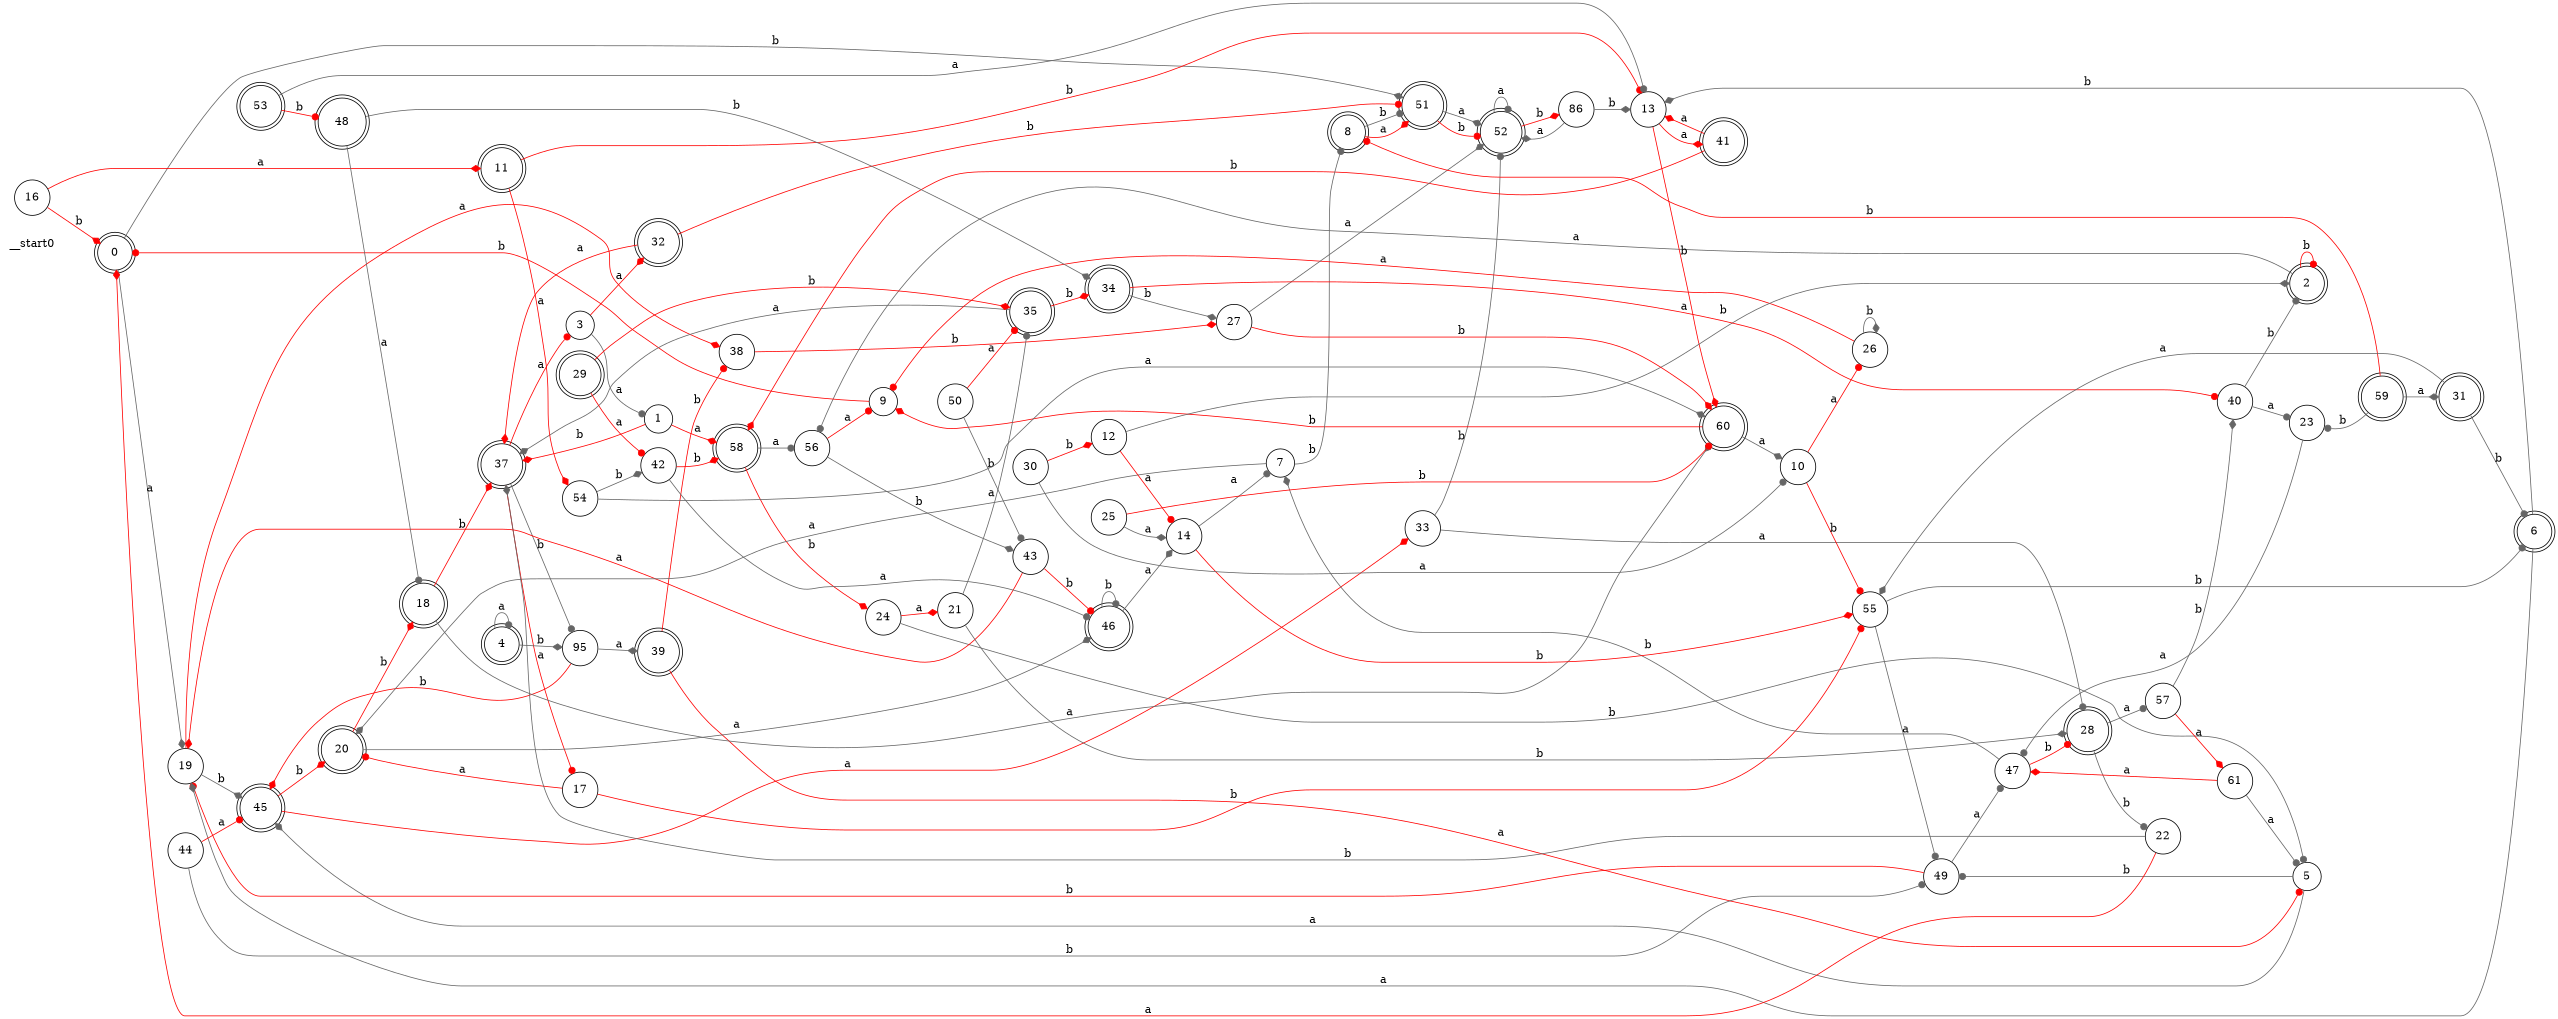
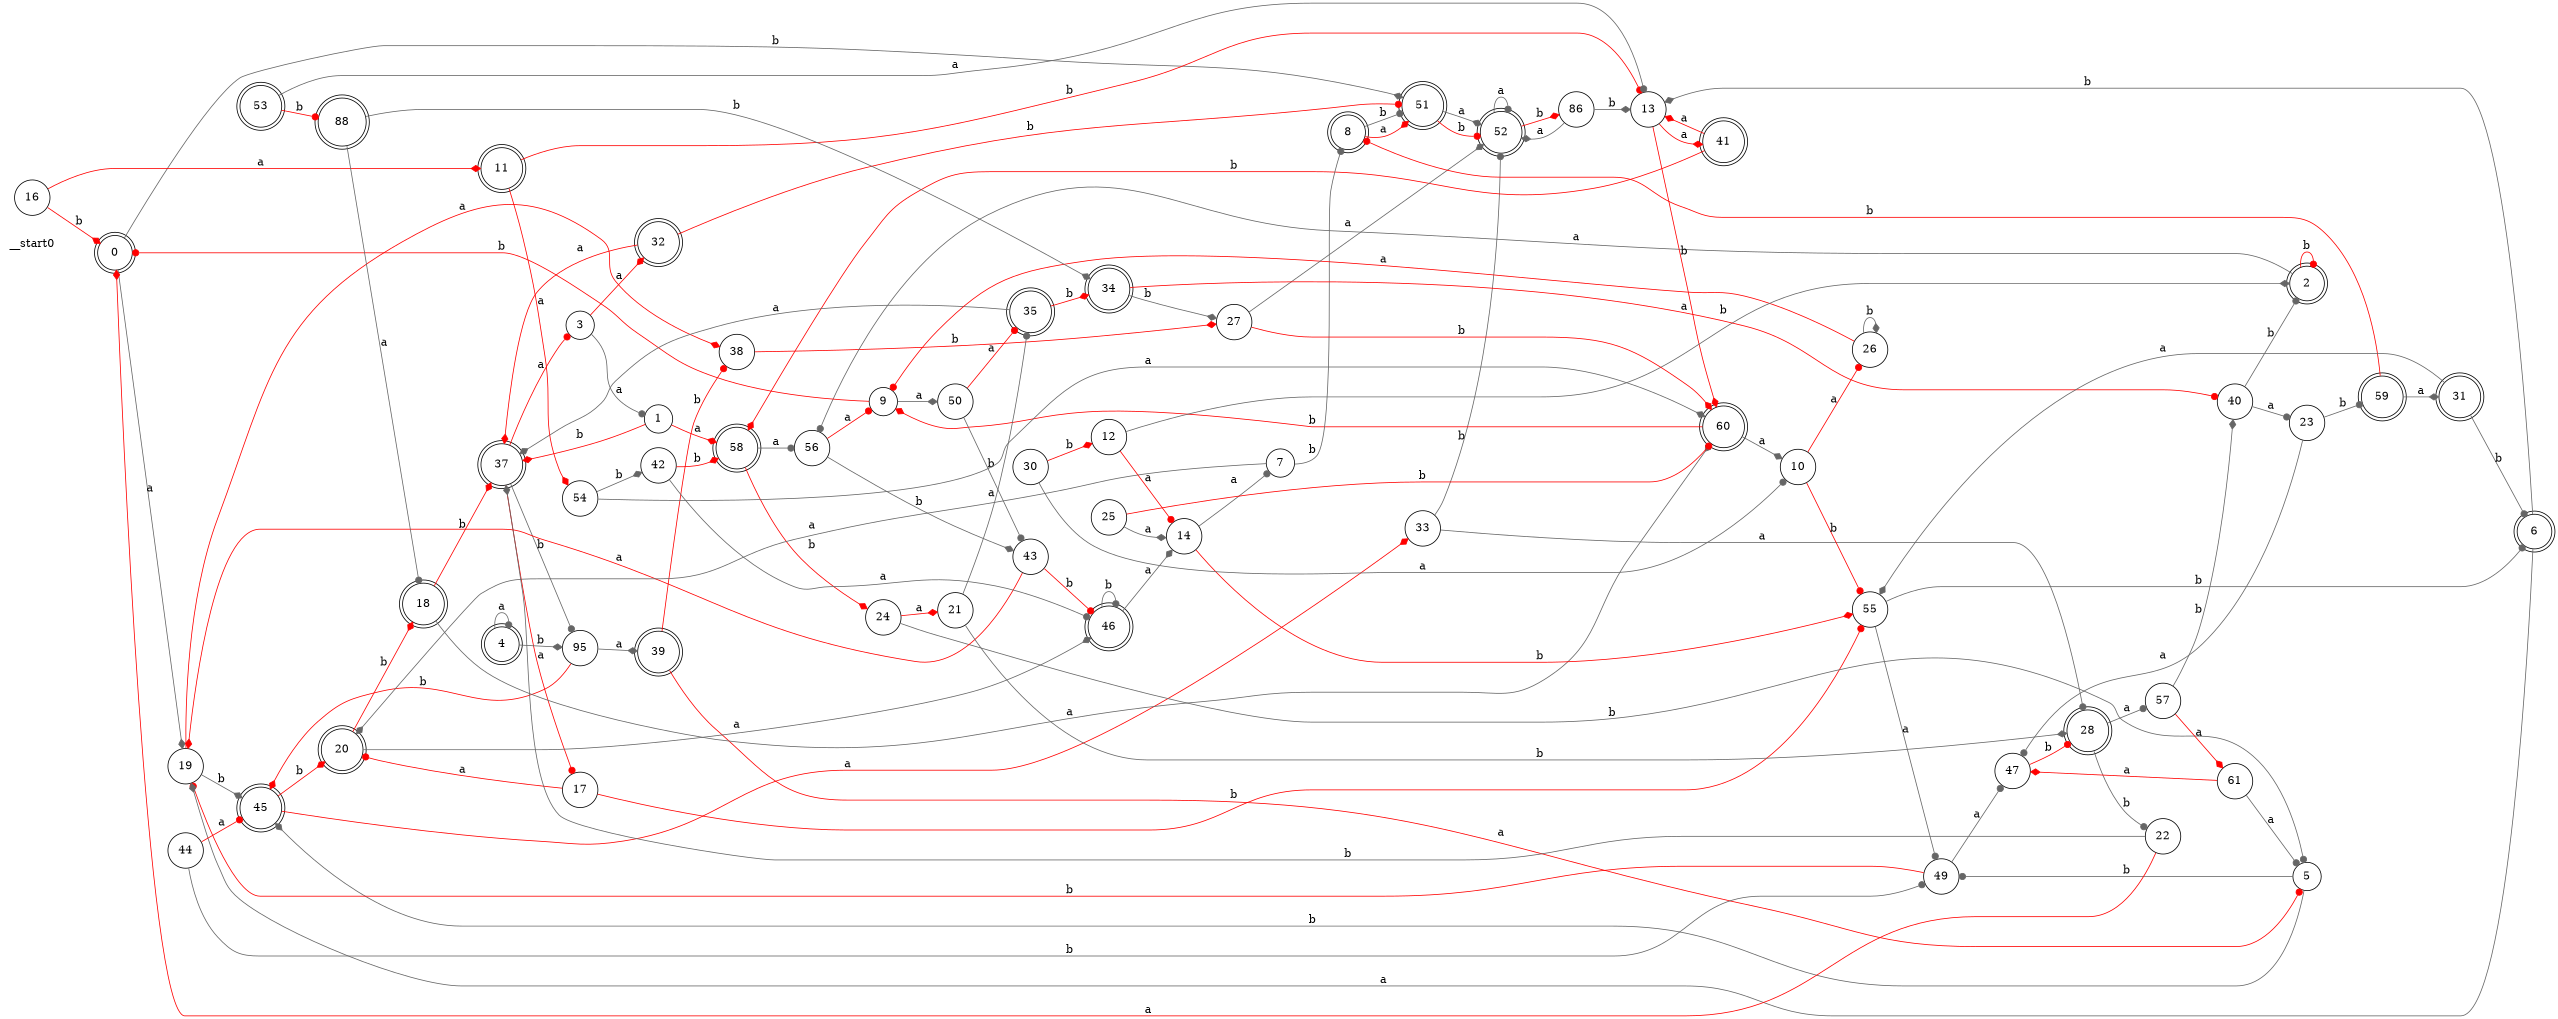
(342, 122) -> (342, 122)
(580, 375) -> none
none -> (913, 402)
(2351, 425) -> (2340, 411)
(1618, 646) -> none
(1313, 920) -> (1313, 920)
